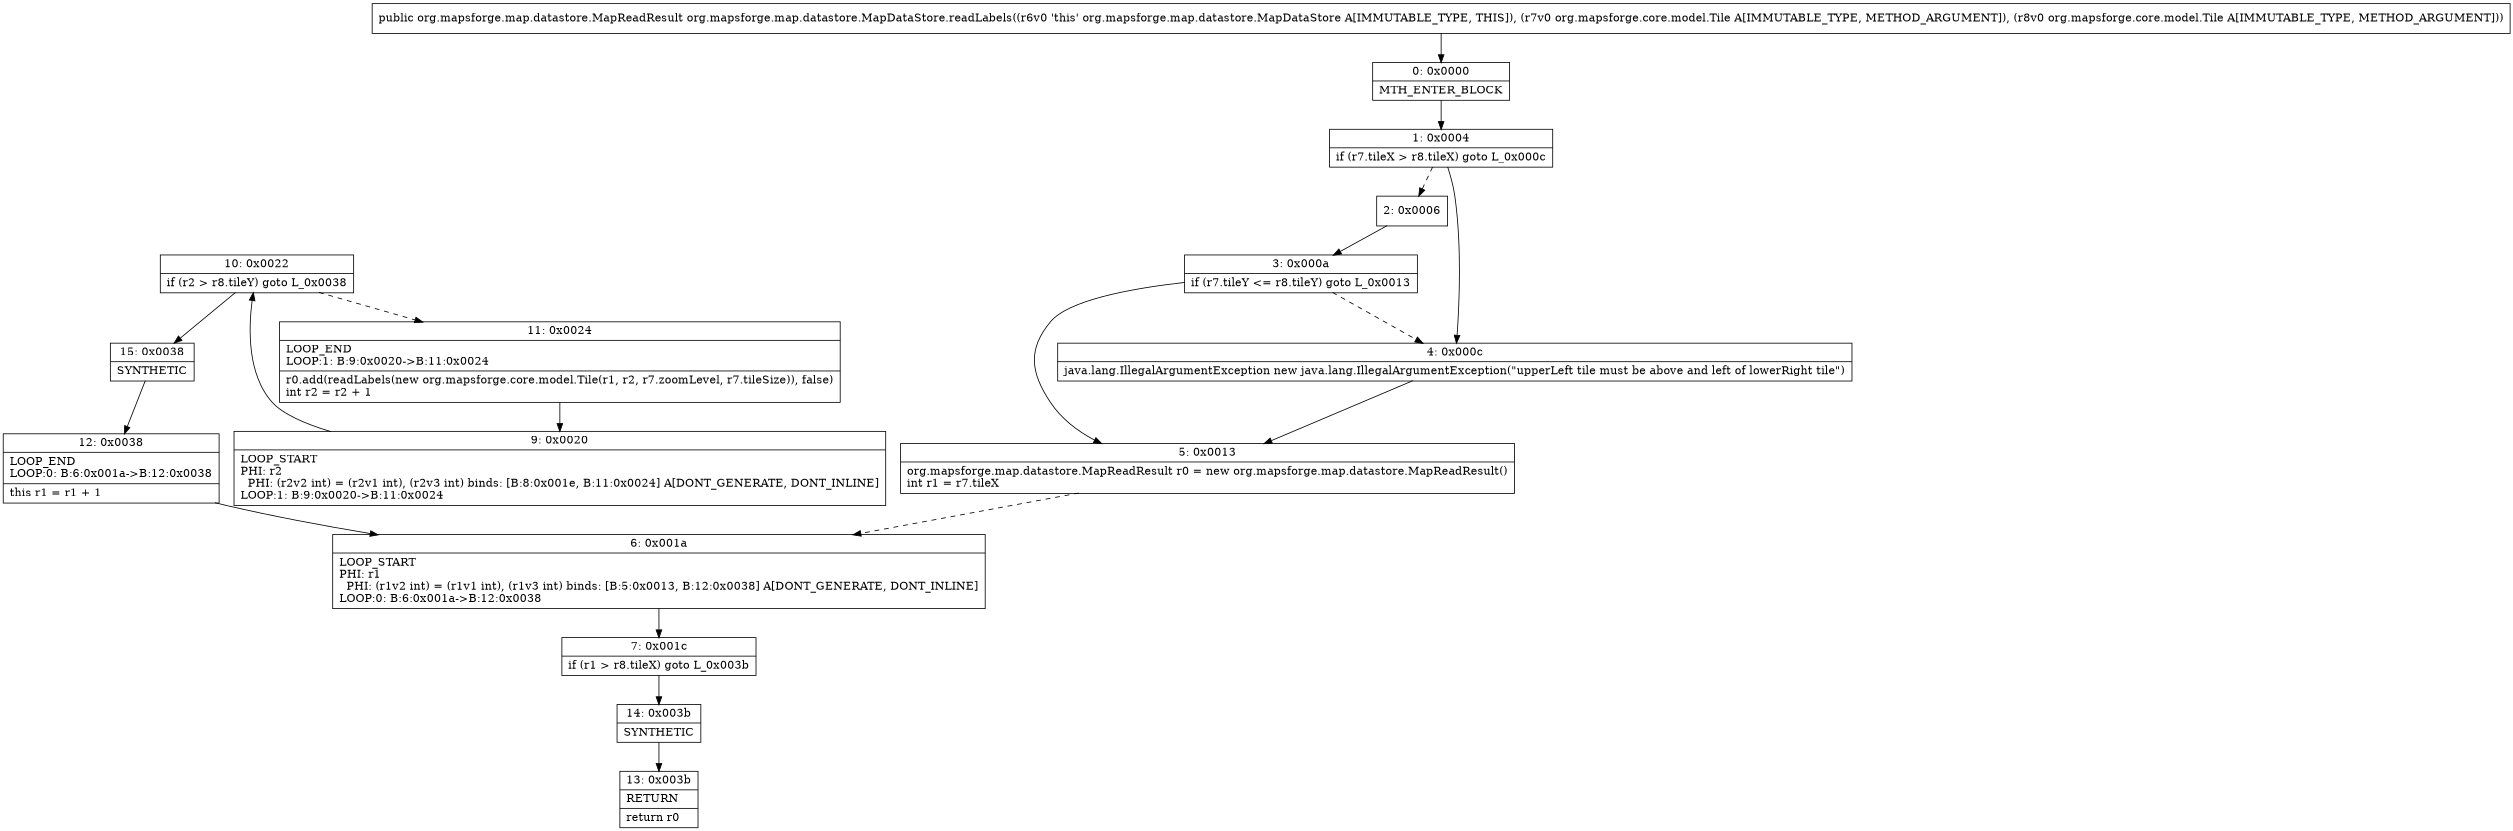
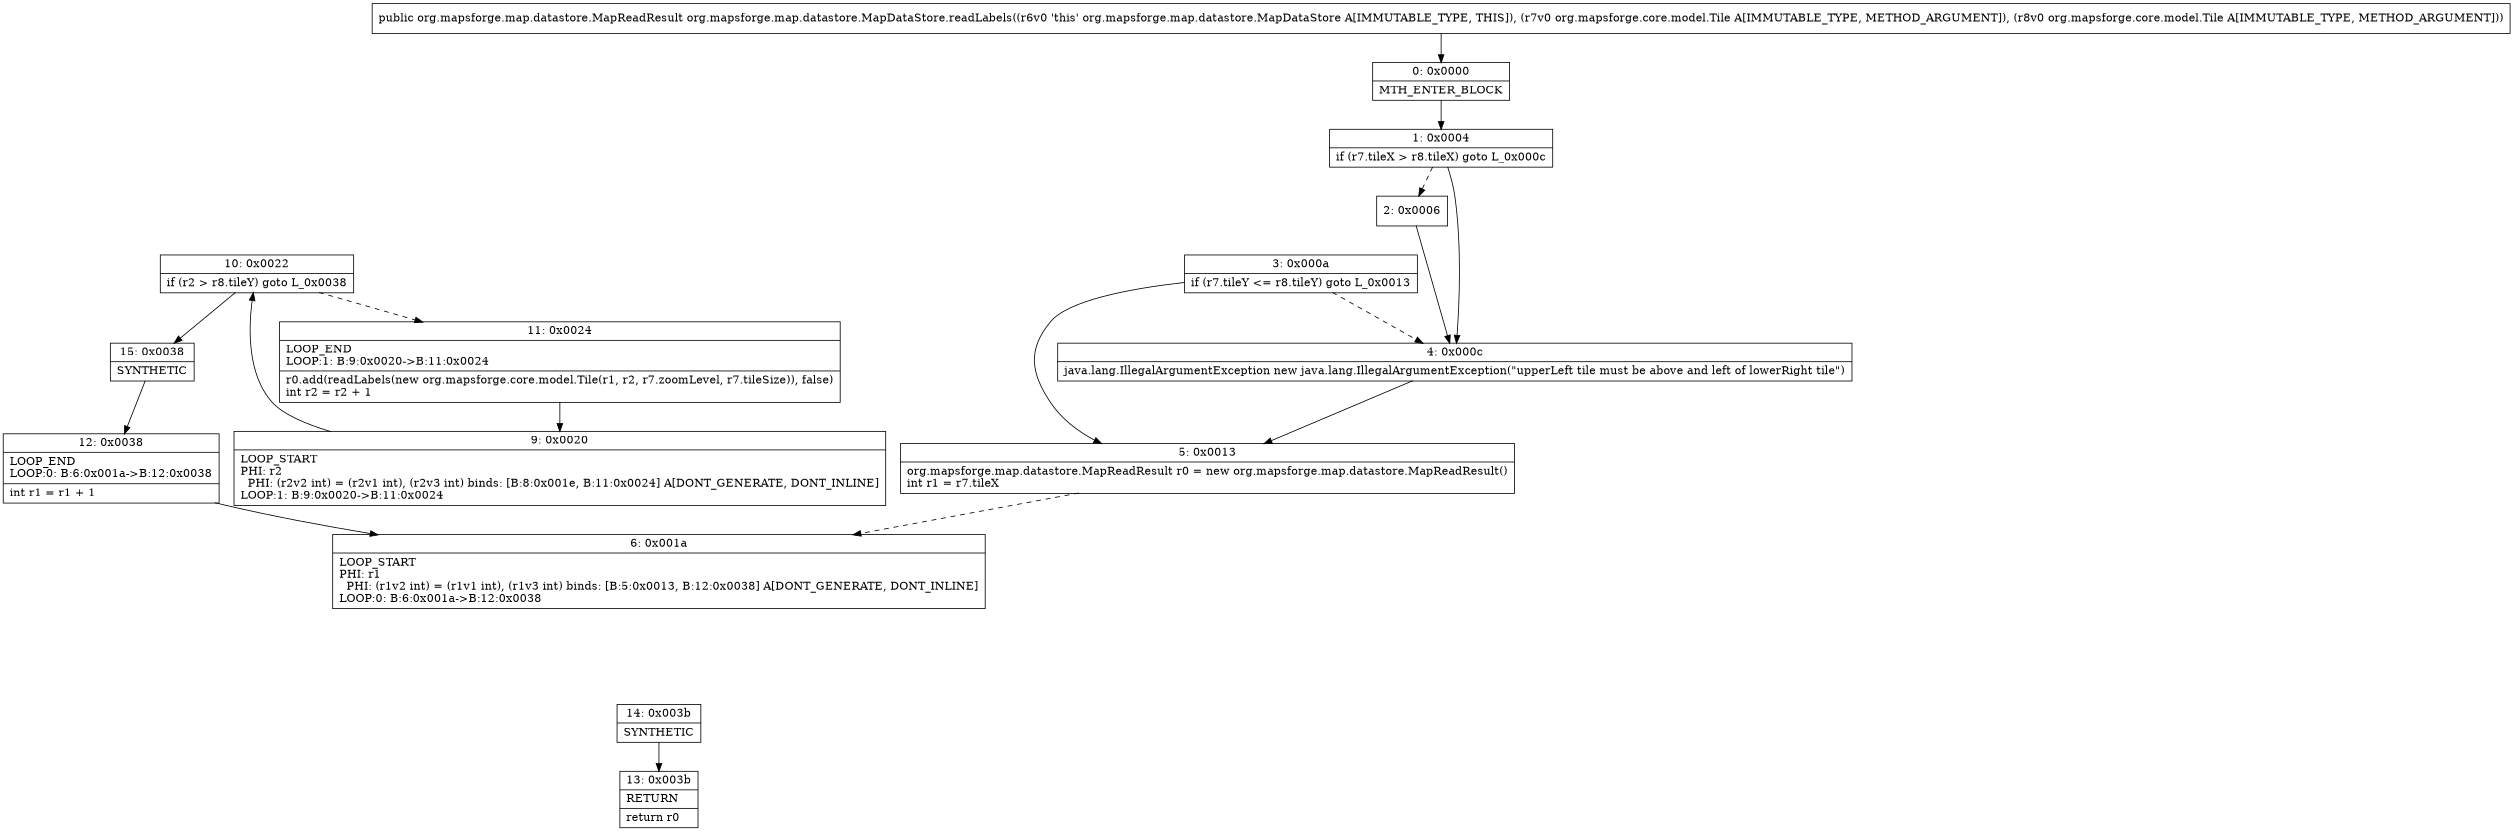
(1364, 238) -> (1432, 281)
(56, 493) -> (53, 493)
(659, 657) -> none
